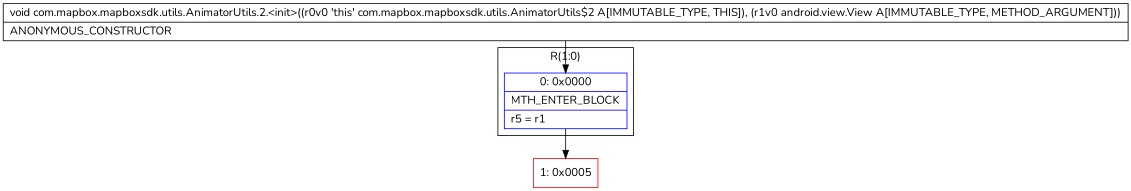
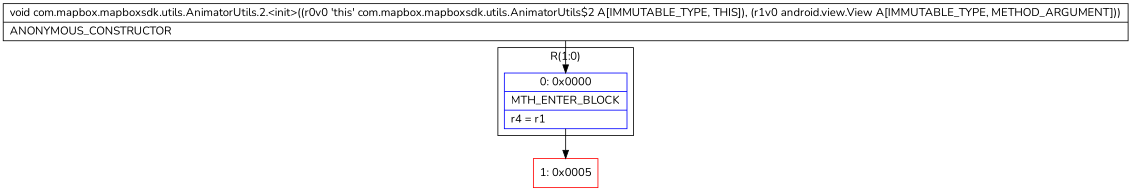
(528, 119) -> (528, 119)
